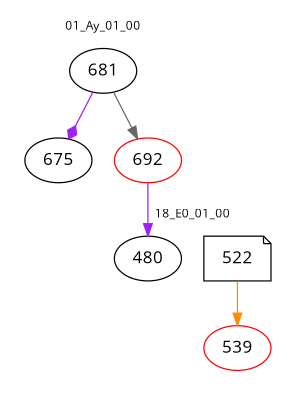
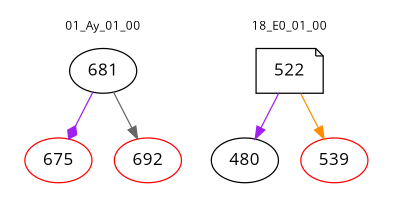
(58, 160) -> (58, 160)
(148, 210) -> (270, 111)
